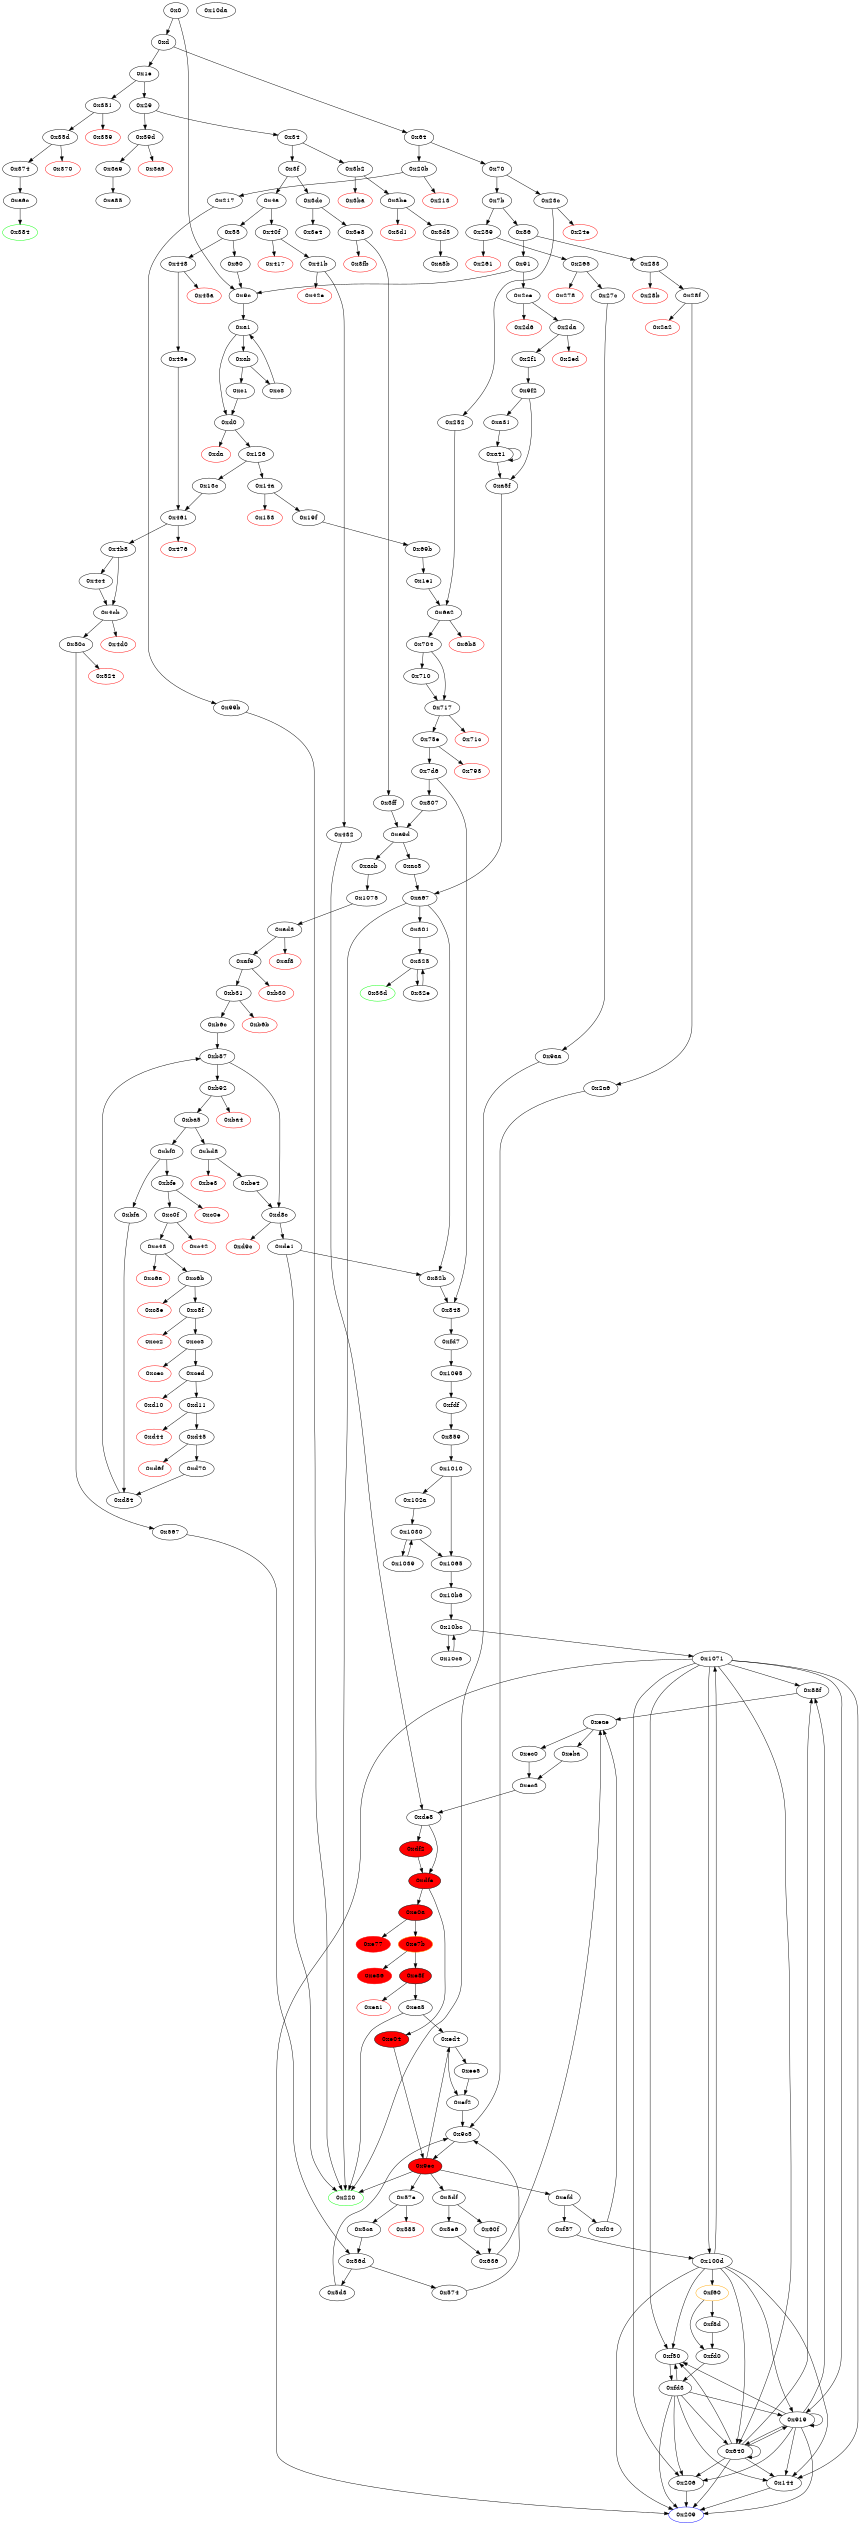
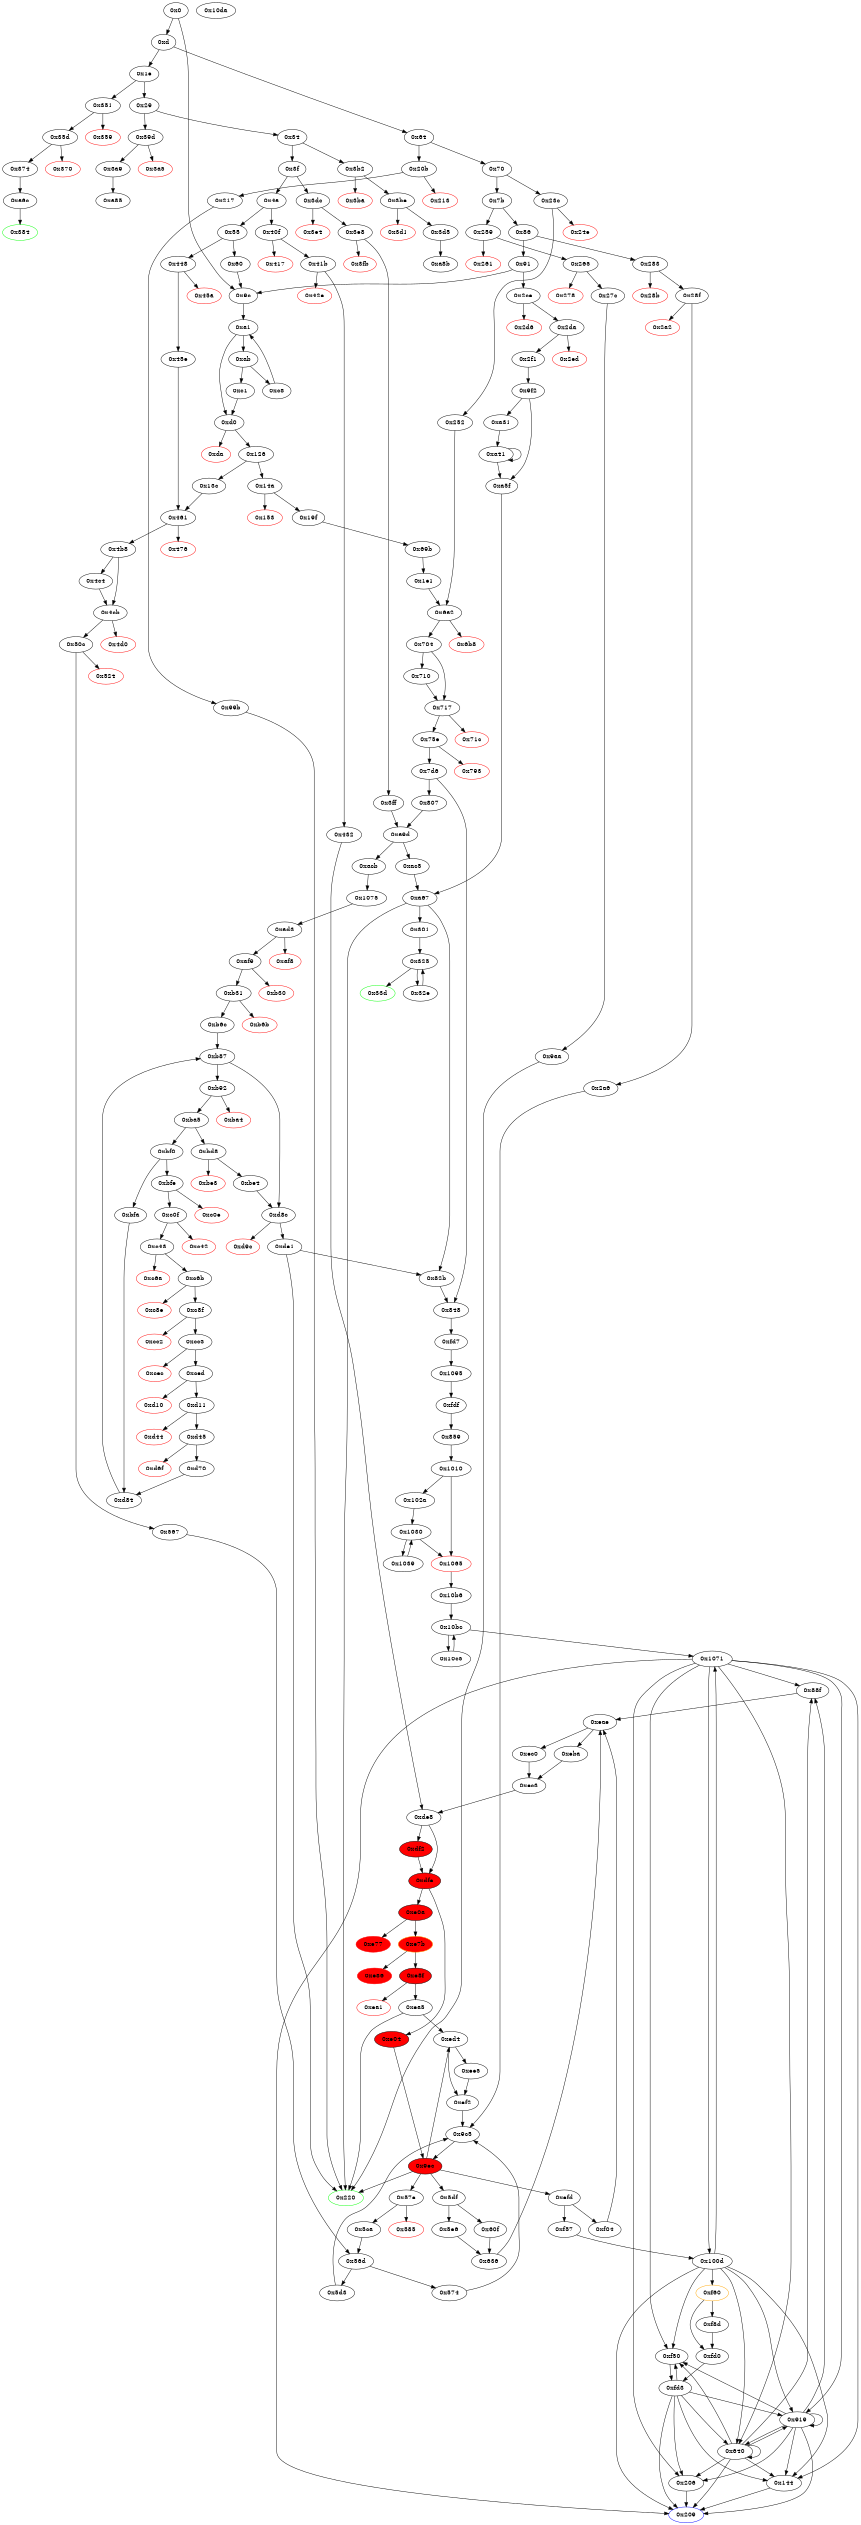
(313, 232) -> (313, 232)
(451, 1564) -> (451, 1564)
